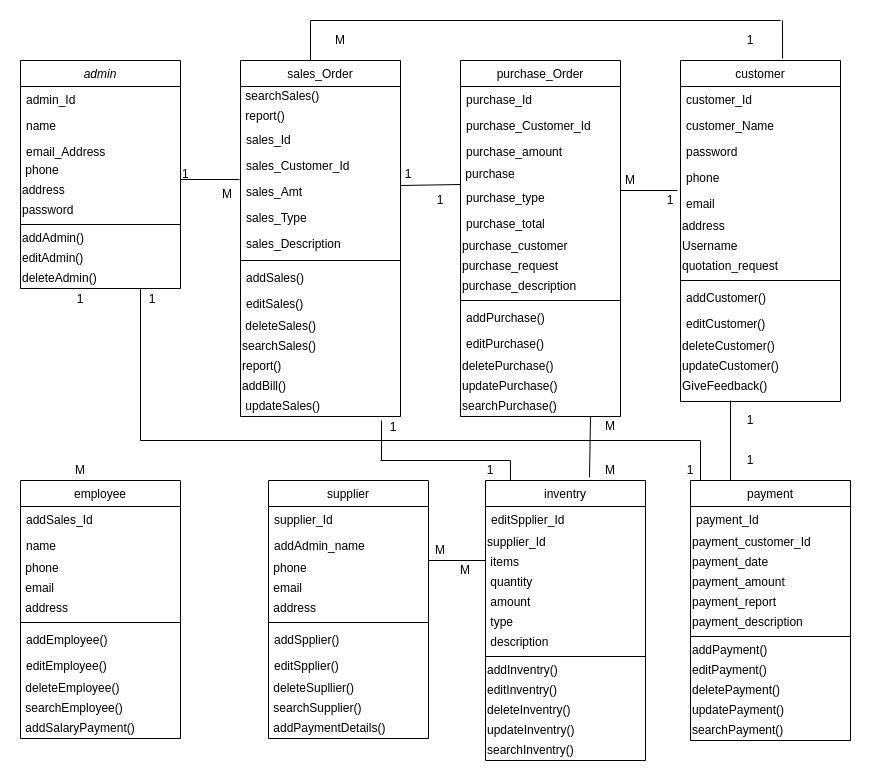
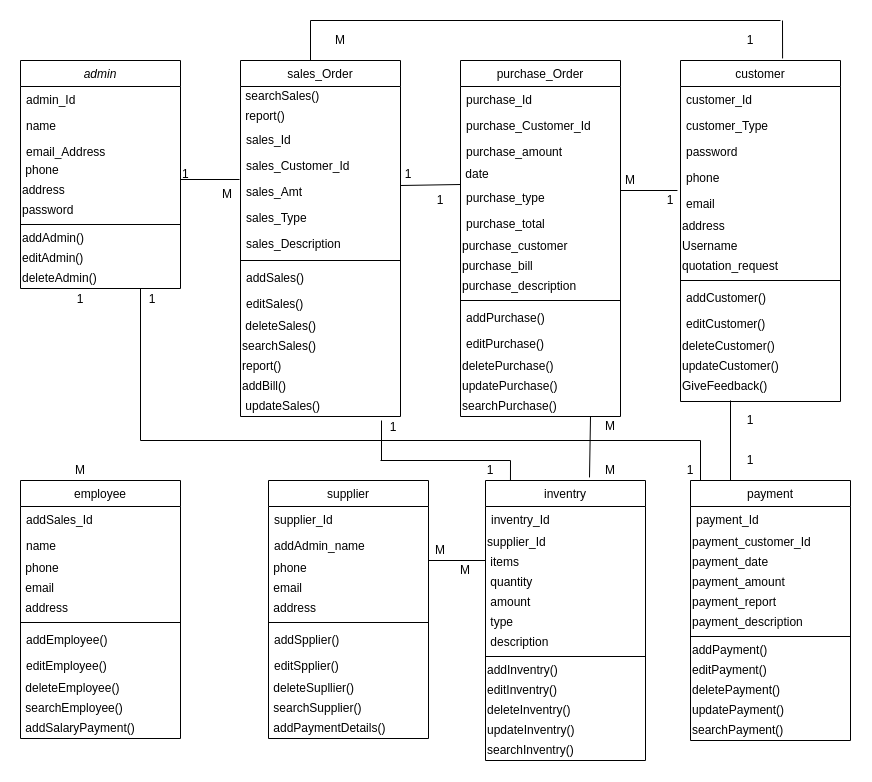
(730, 126) -> (730, 126)
(489, 175) -> (476, 175)
(516, 267) -> (502, 267)
(533, 520) -> (526, 520)
